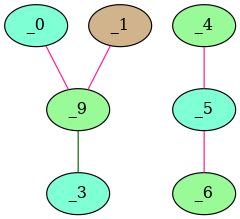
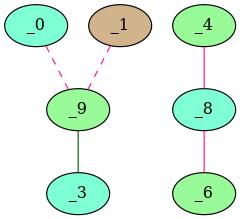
(57, 68) -> (57, 68)
(99, 68) -> (99, 68)
(204, 110) -> (204, 110)
